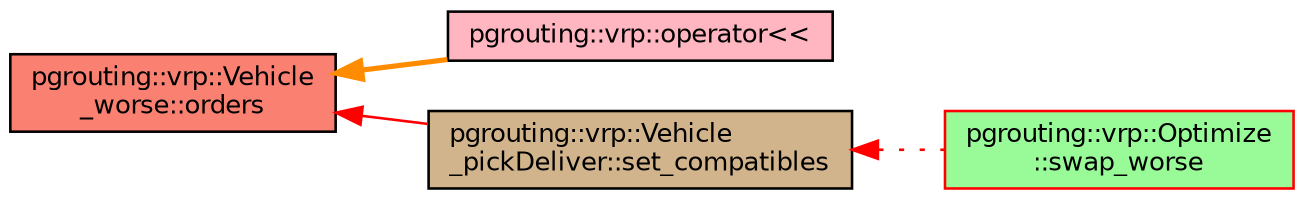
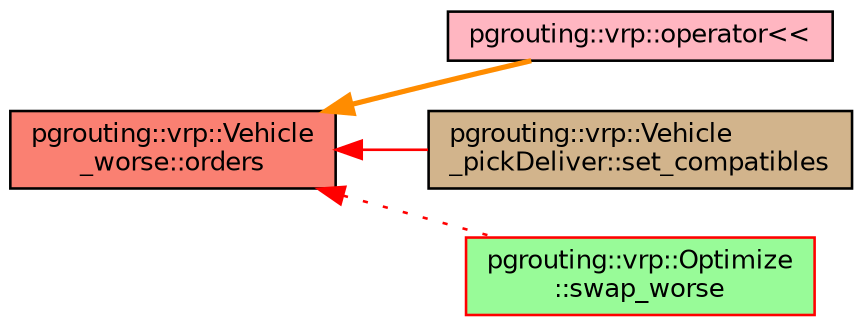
(912, 150) -> (419, 216)
